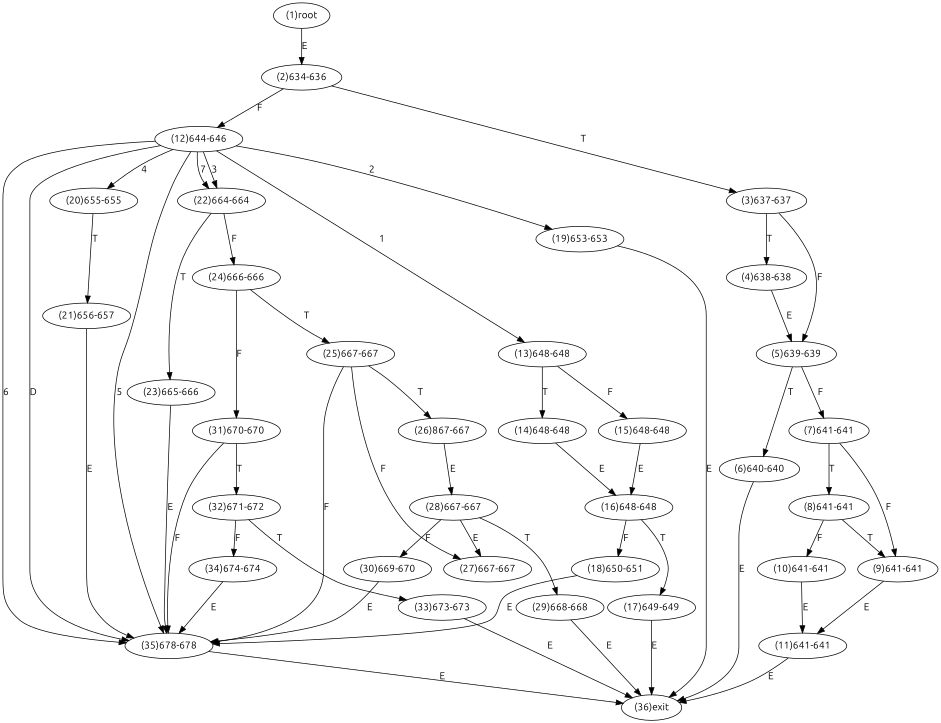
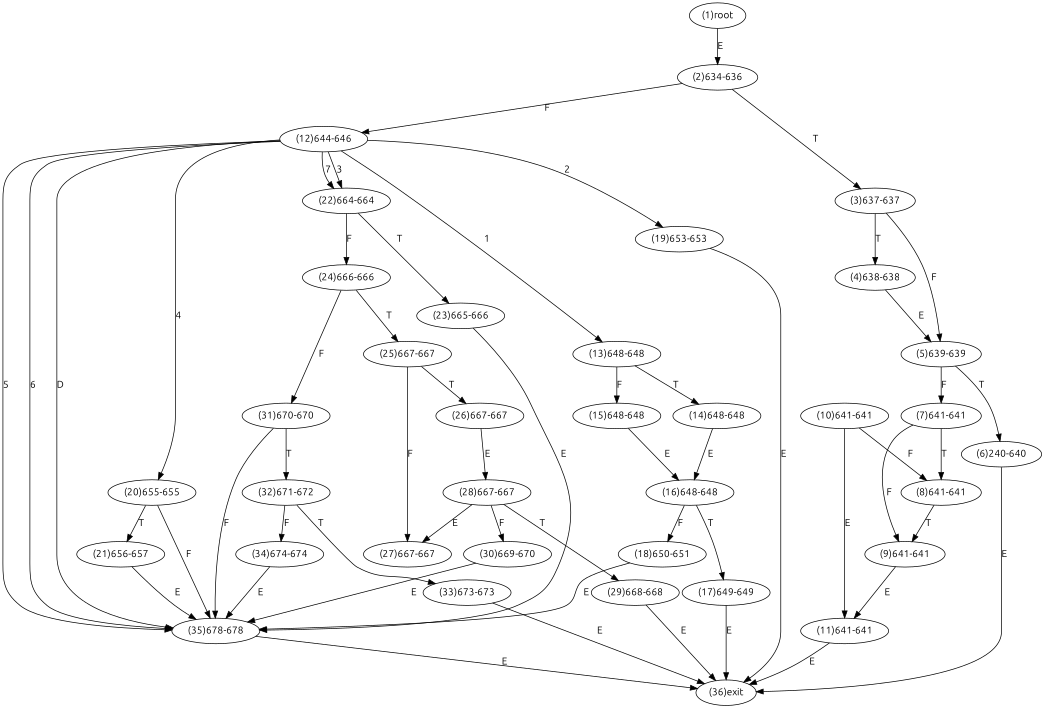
(442, 431) -> (480, 416)
(759, 469) -> (1001, 454)
(817, 535) -> (892, 453)
(324, 536) -> (182, 559)
